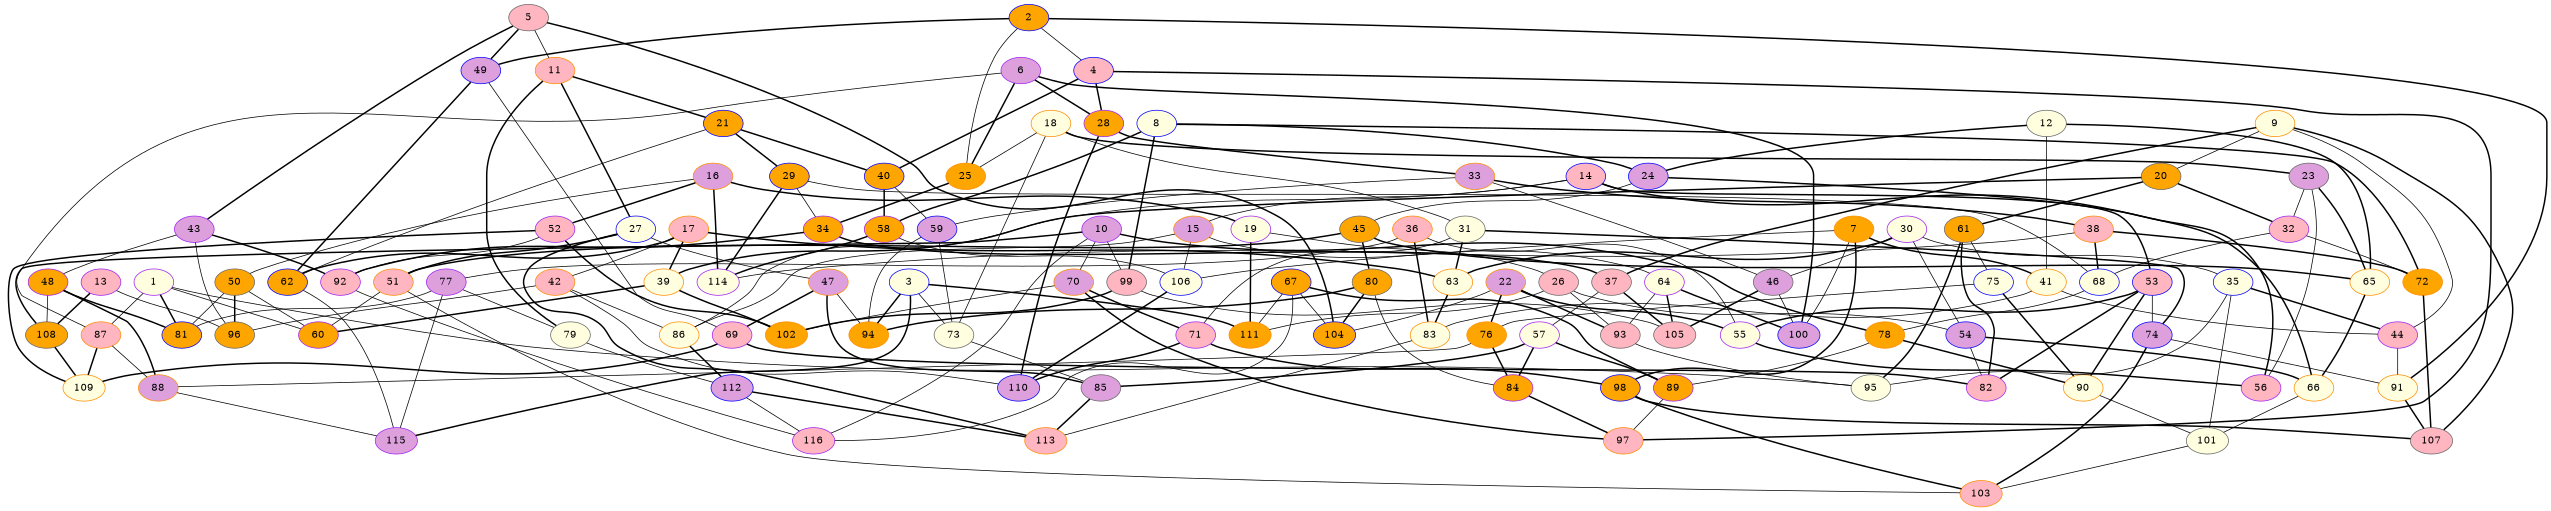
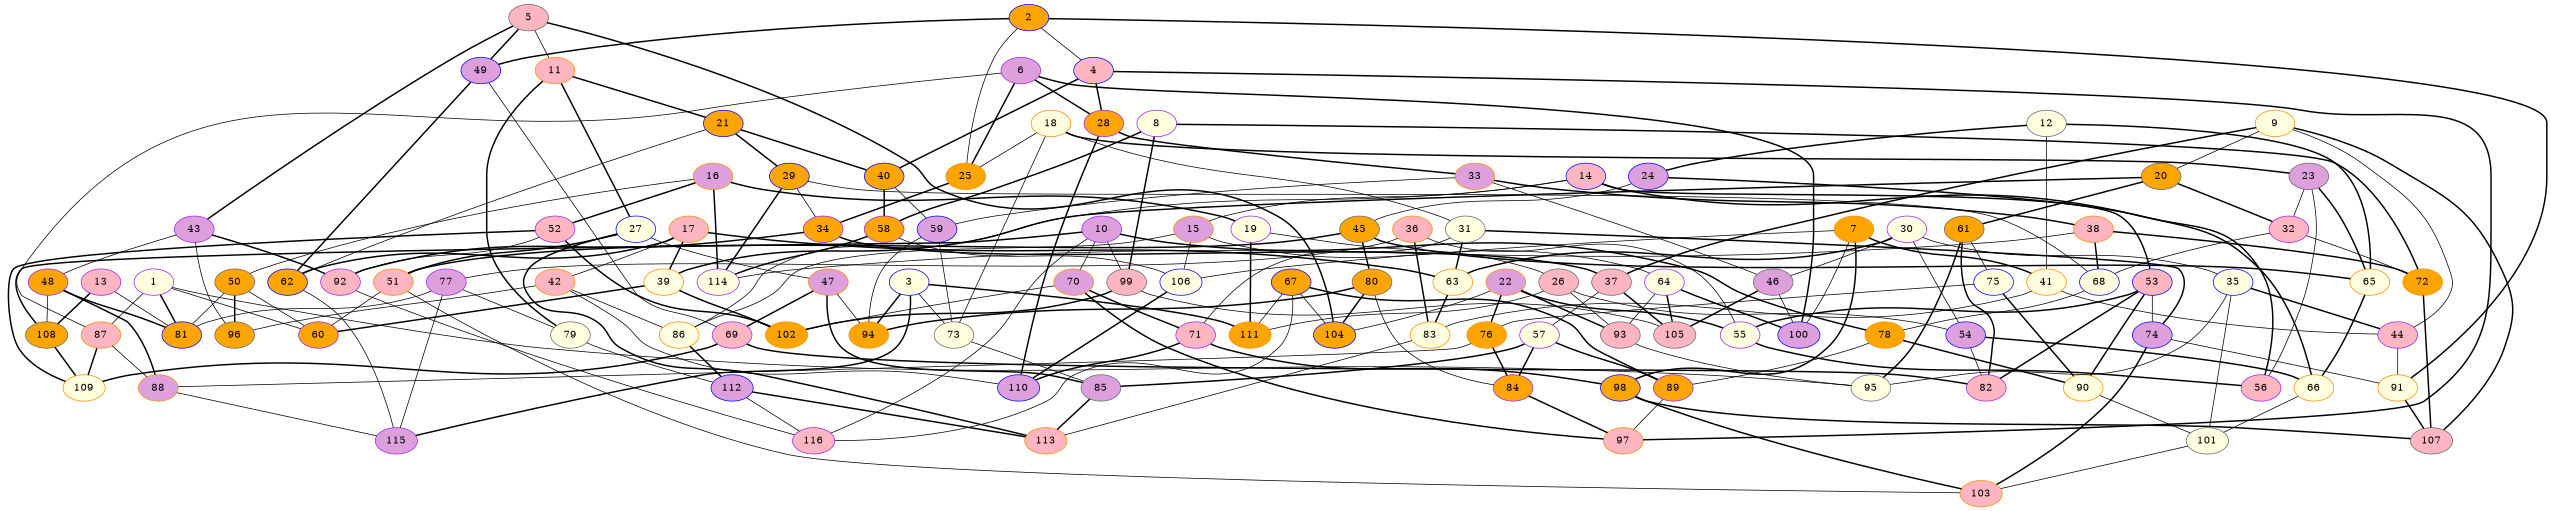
(1157, 123) -> (1157, 123)
(1406, 134) -> none
(160, 306) -> (141, 309)
